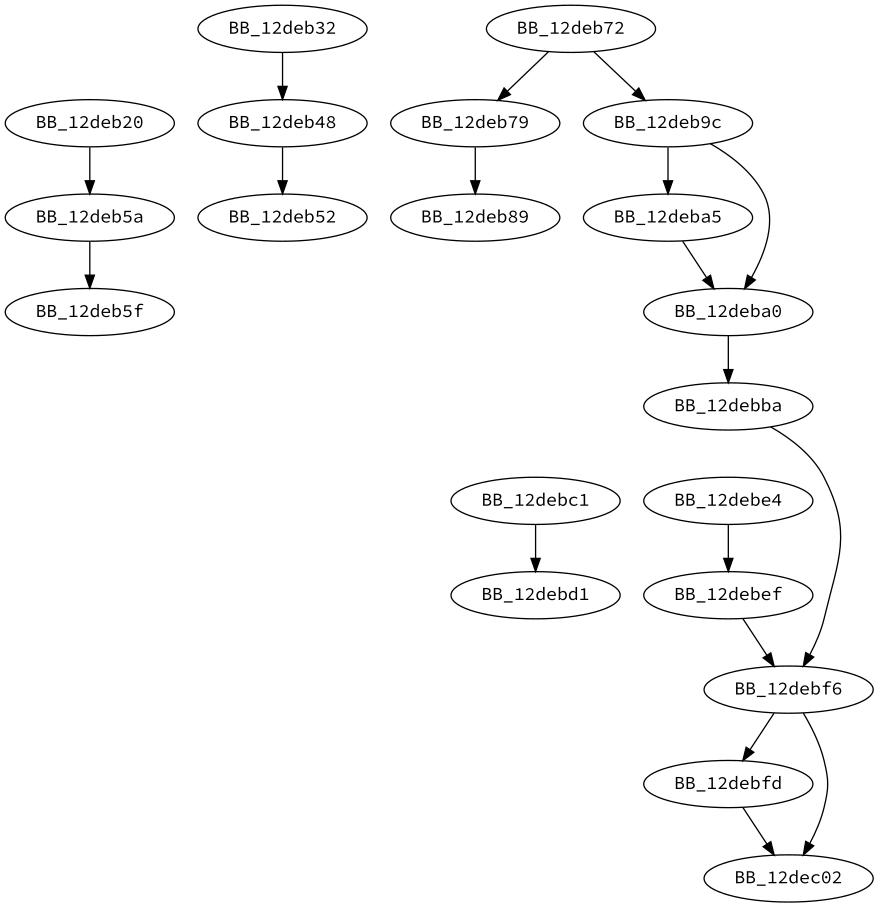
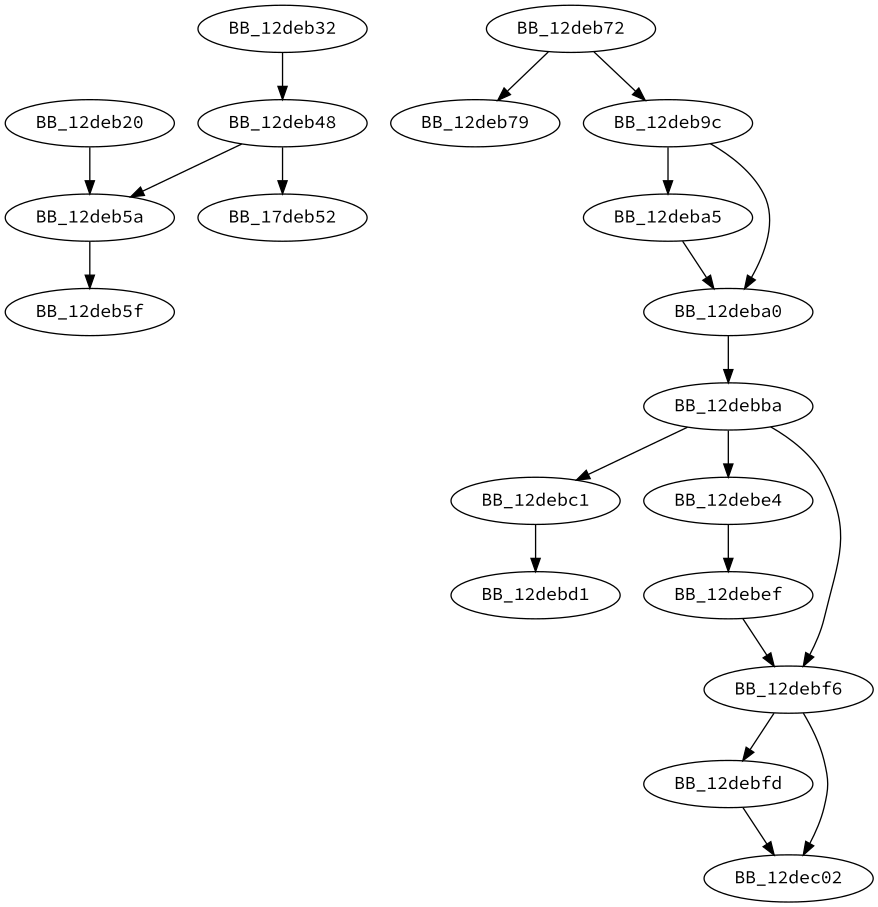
none -> (192, 168)
(283, 218) -> (283, 218)
(475, 218) -> none
none -> (728, 447)
none -> (638, 451)
